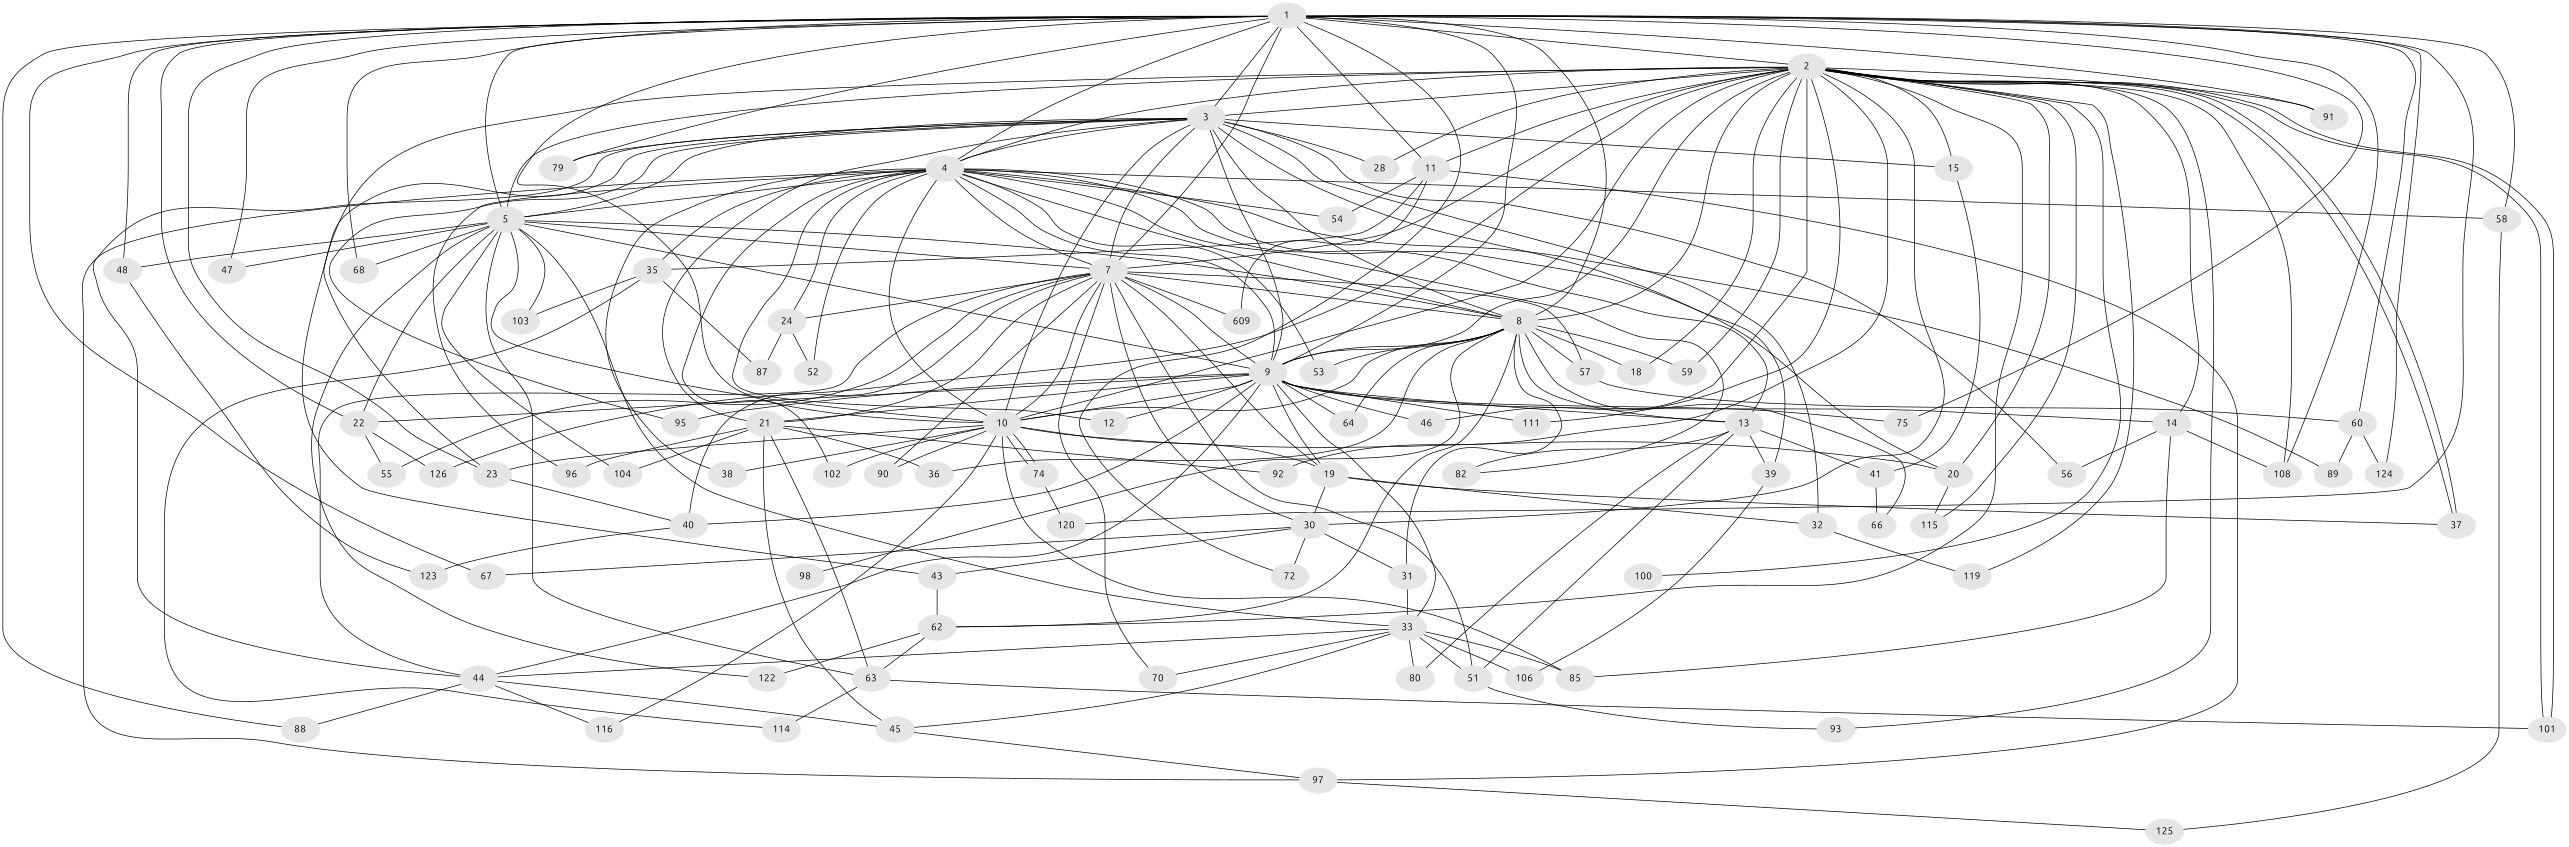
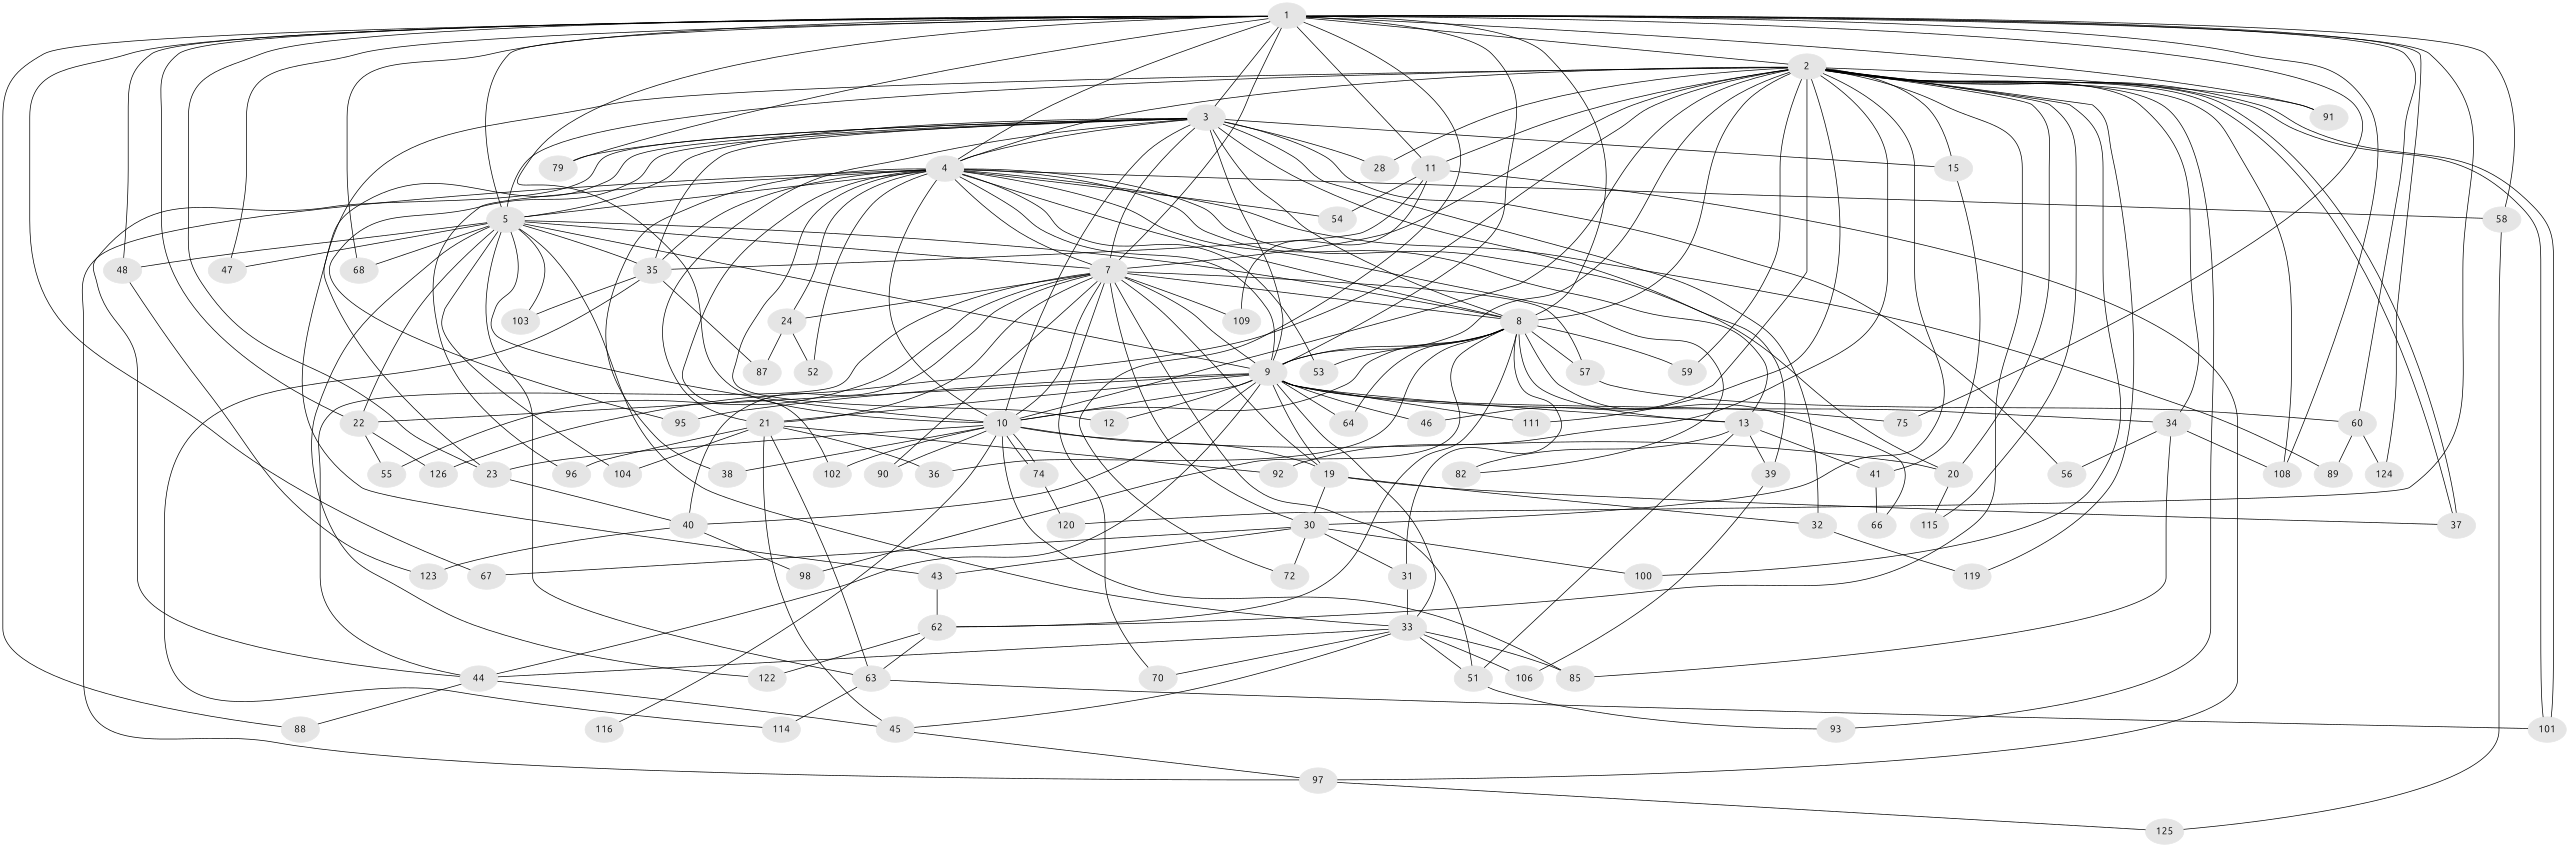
(1507, 92) -> (759, 146)
none -> (580, 243)
(1242, 322) -> (1242, 322)
(1636, 373) -> none
(2172, 424) -> (2172, 424)
none -> (730, 544)
none -> (1477, 551)
(1415, 679) -> none
(525, 698) -> none
